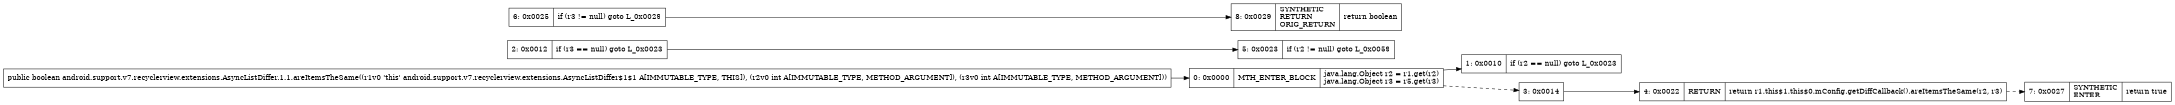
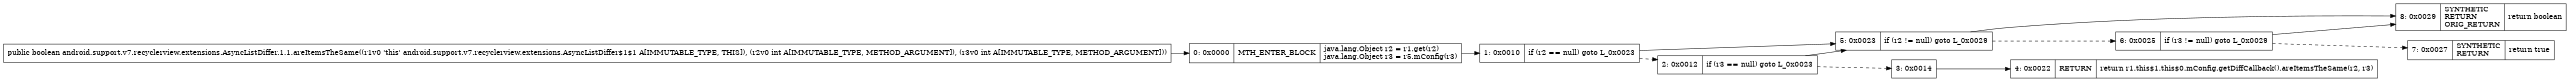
none -> (2180, 18)
none -> (2051, 41)
none -> (1735, 47)
(1339, 49) -> (1936, 41)
none -> (1646, 59)
(1382, 82) -> (1391, 57)
(1479, 88) -> (1852, 68)
(2013, 92) -> (2337, 46)
(2087, 95) -> (2473, 54)
